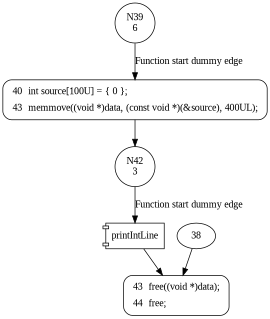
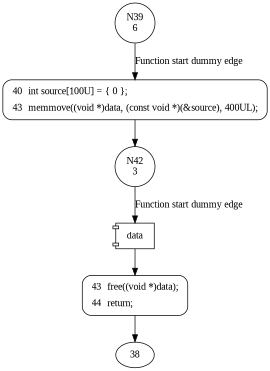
(135, 236) -> (135, 236)
(189, 259) -> (135, 325)
(157, 303) -> (120, 303)
